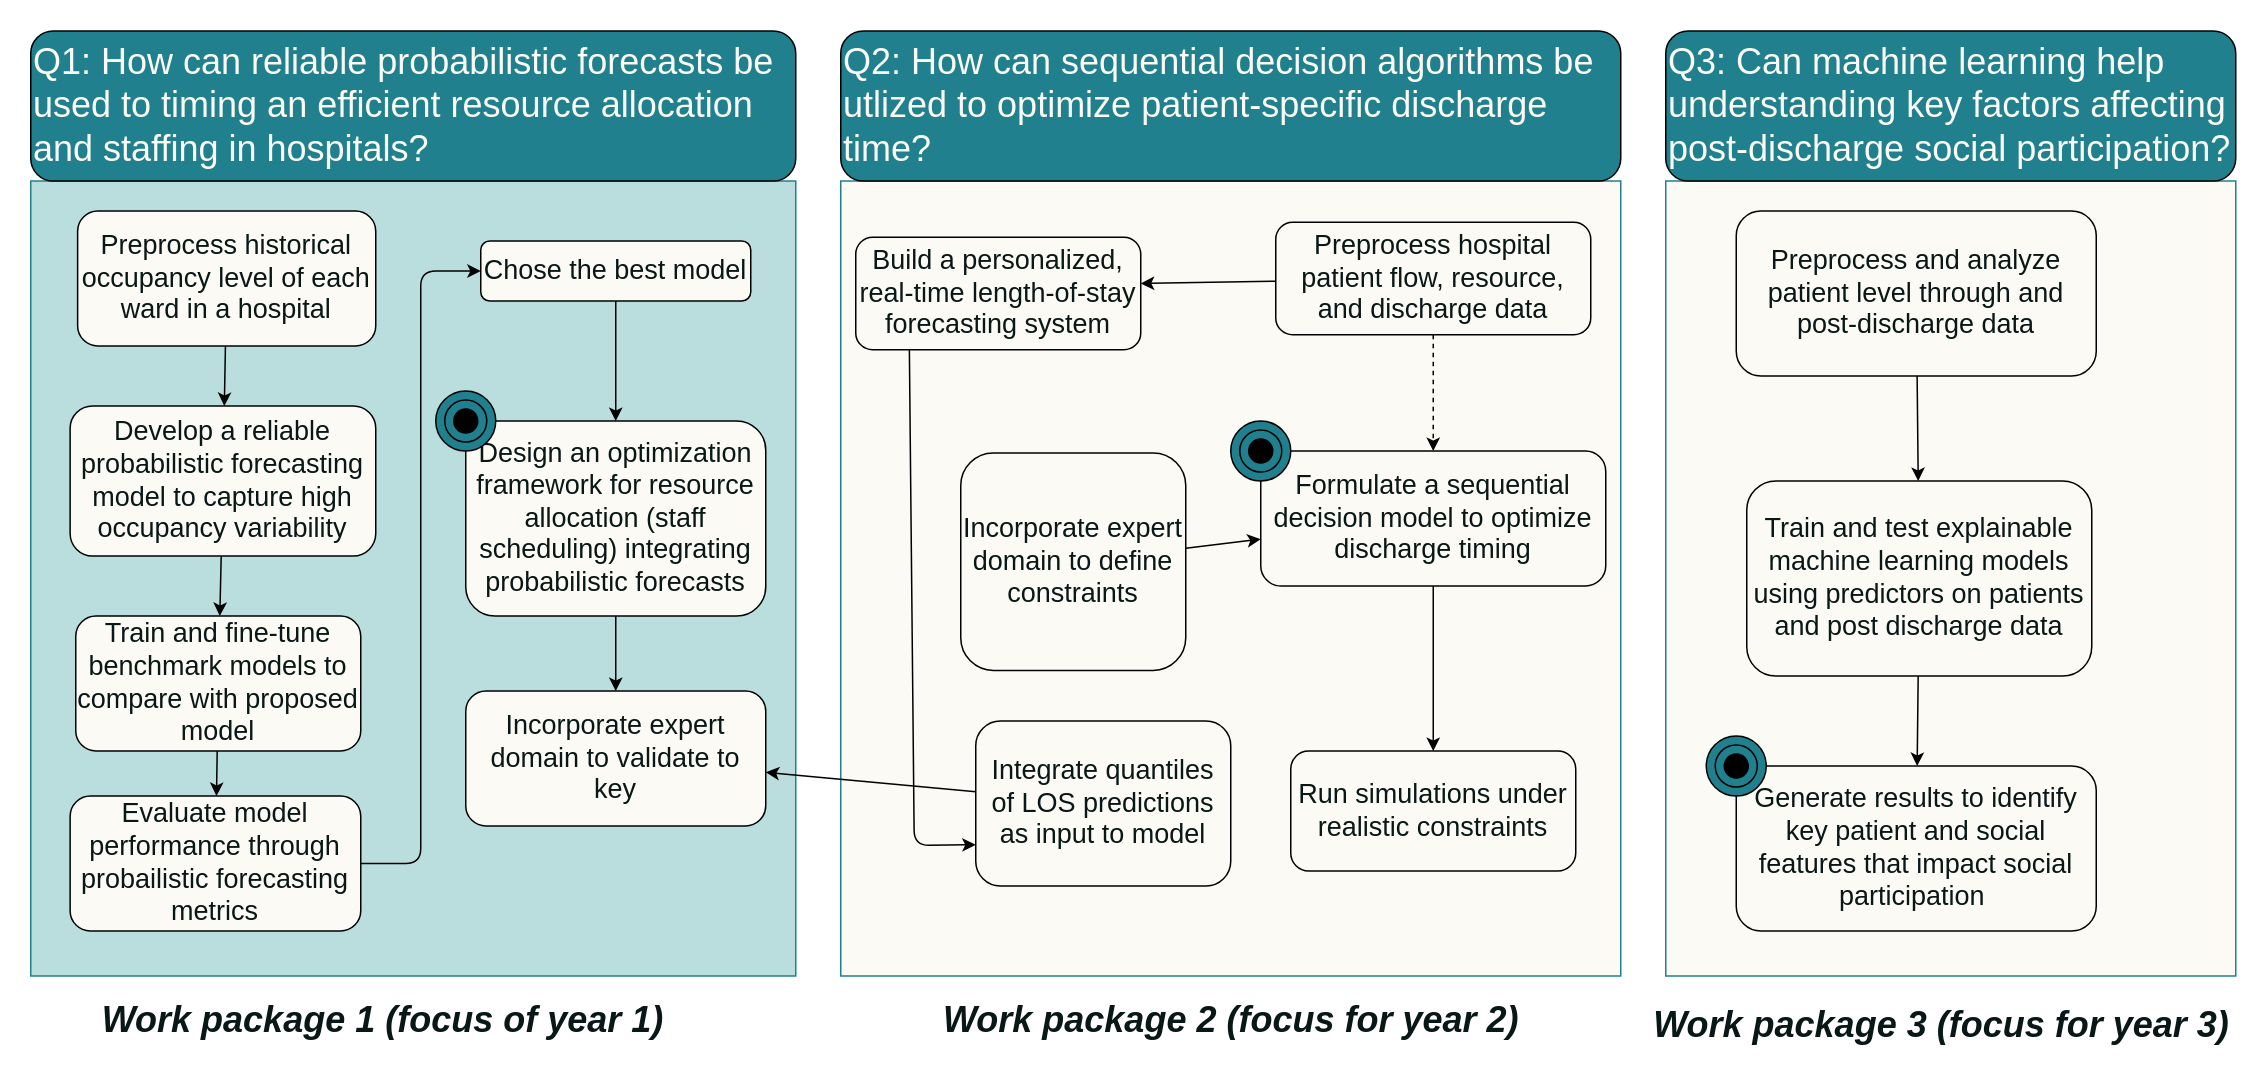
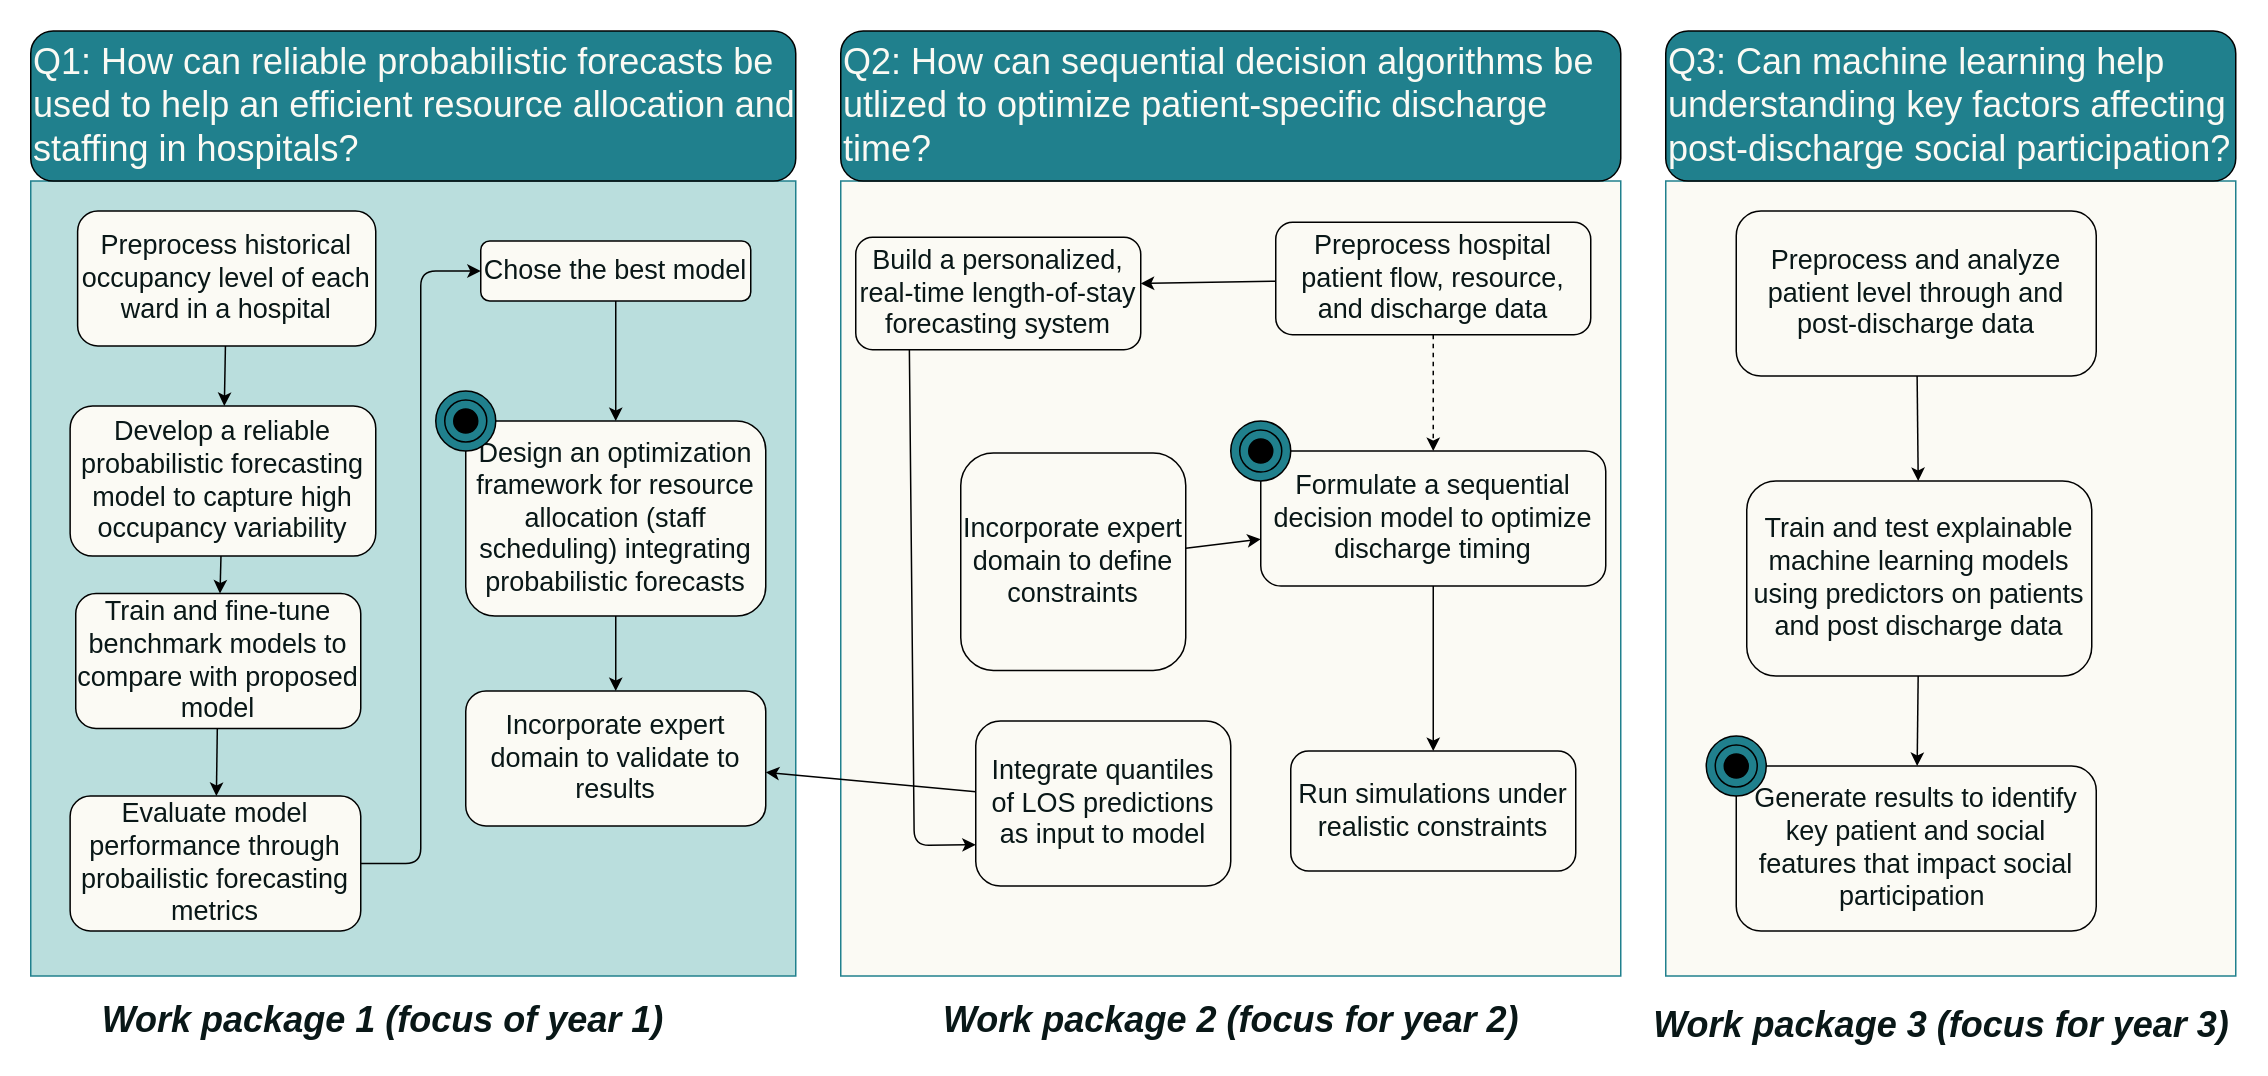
(415, 106) -> (415, 106)
(218, 683) -> (218, 661)
(616, 758) -> (616, 758)
